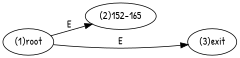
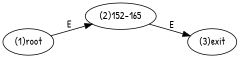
(117, 48) -> (166, 29)
